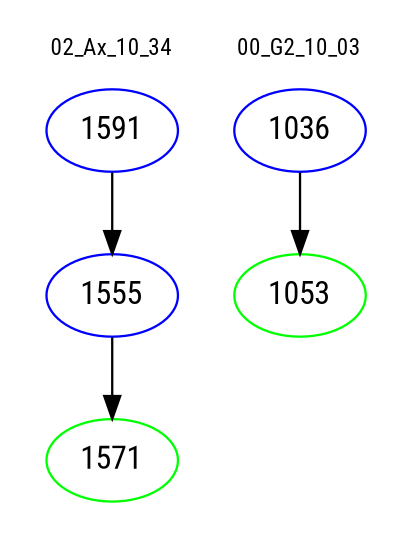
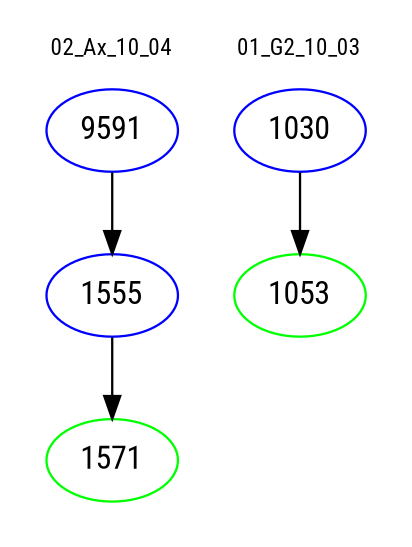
(112, 49) -> (112, 49)
(300, 49) -> (300, 49)
(112, 131) -> (112, 131)
(300, 131) -> (300, 131)
